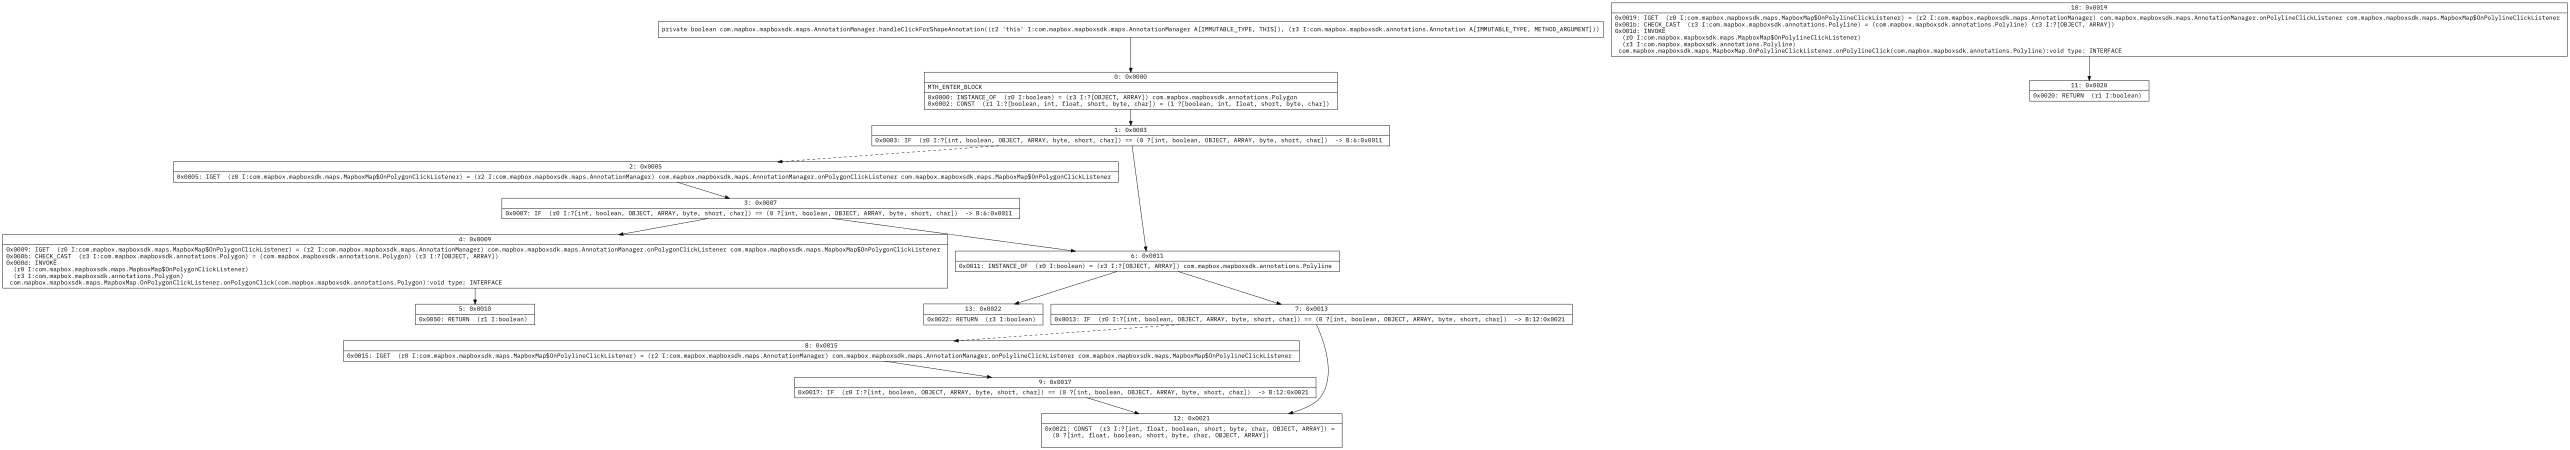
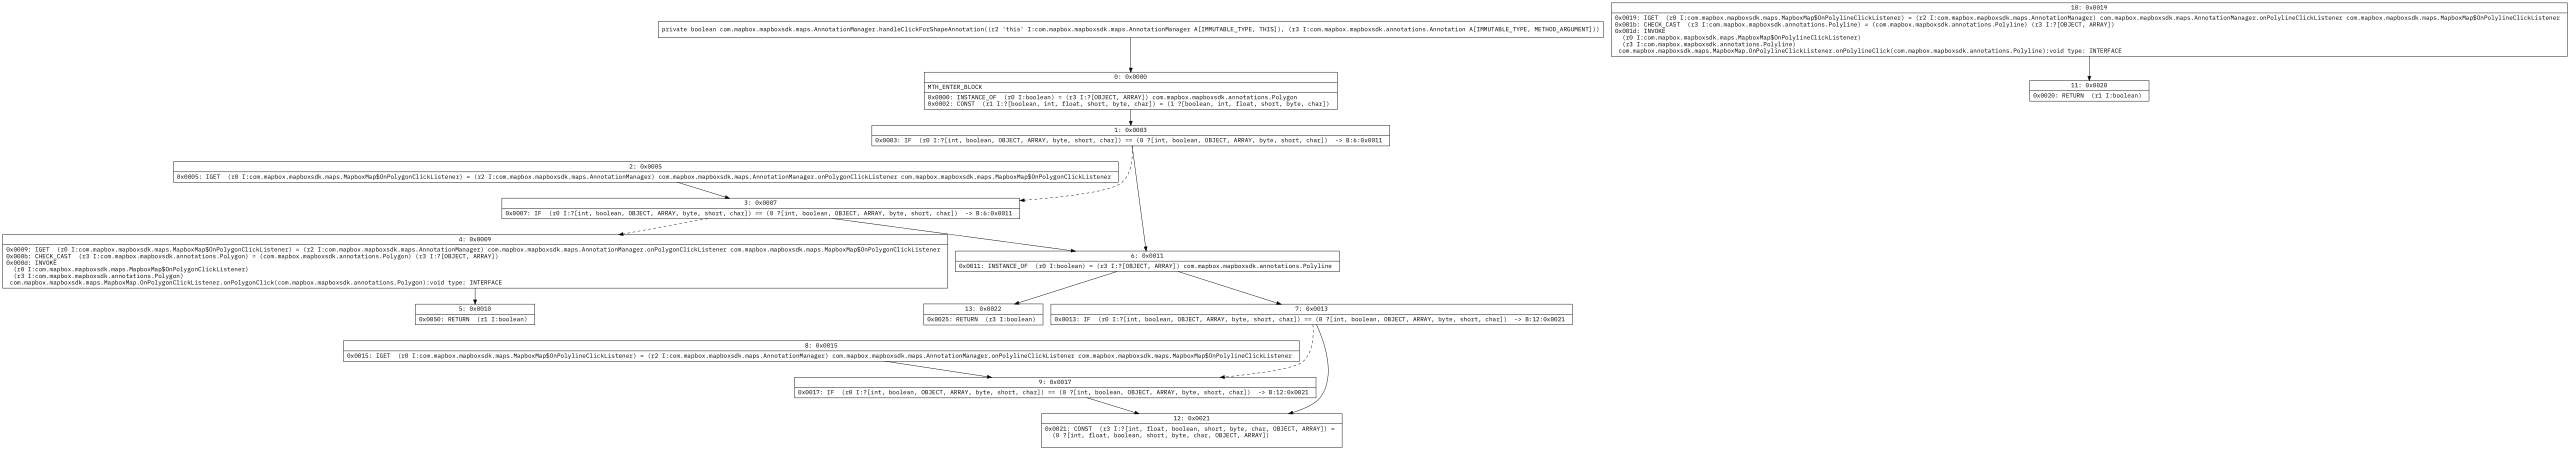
(891, 154) -> (1093, 192)
(665, 226) -> (665, 226)
(983, 320) -> (983, 320)
(1069, 333) -> (1284, 369)
